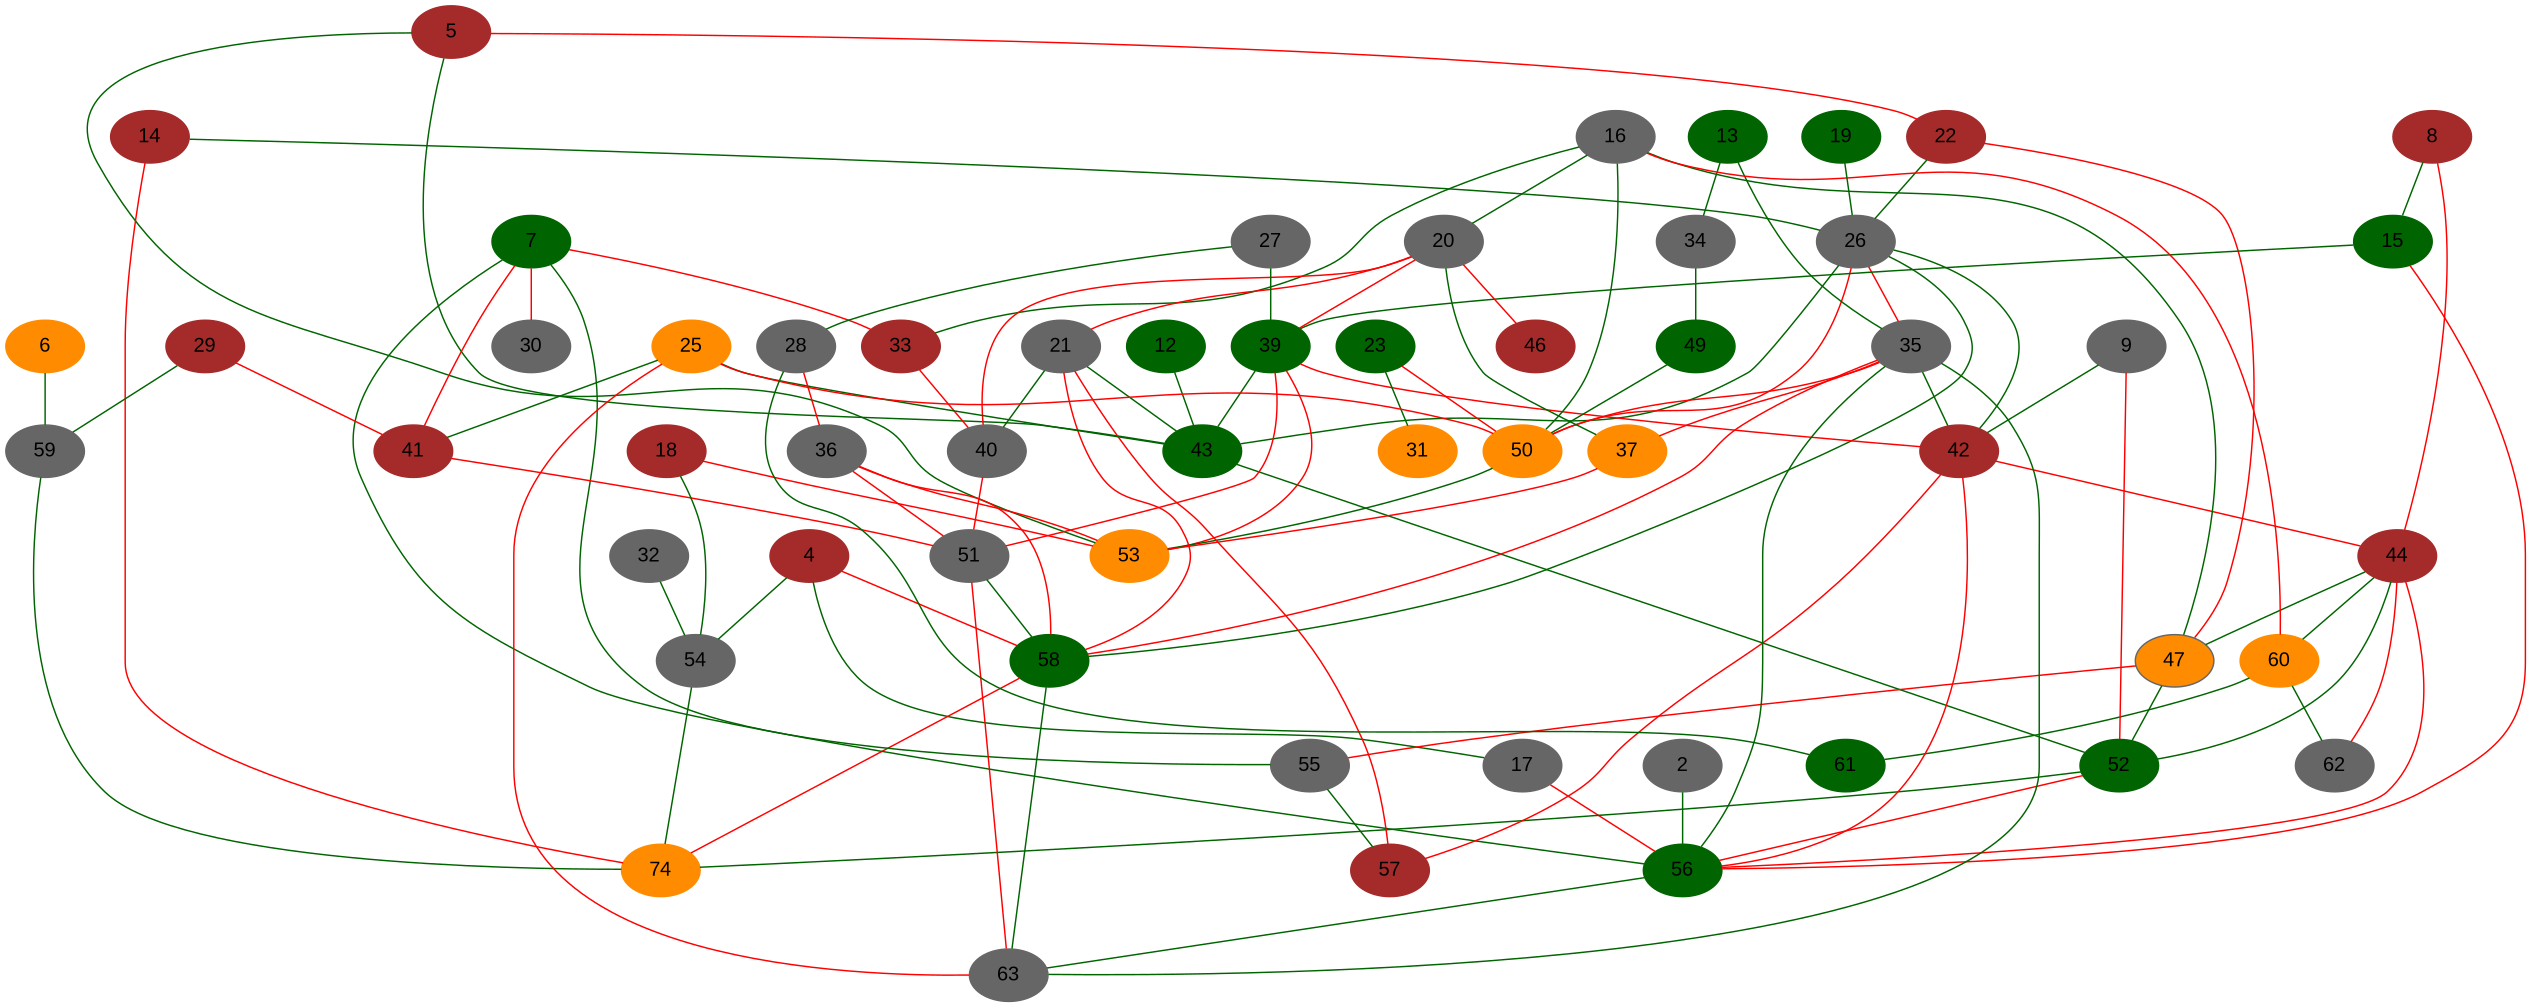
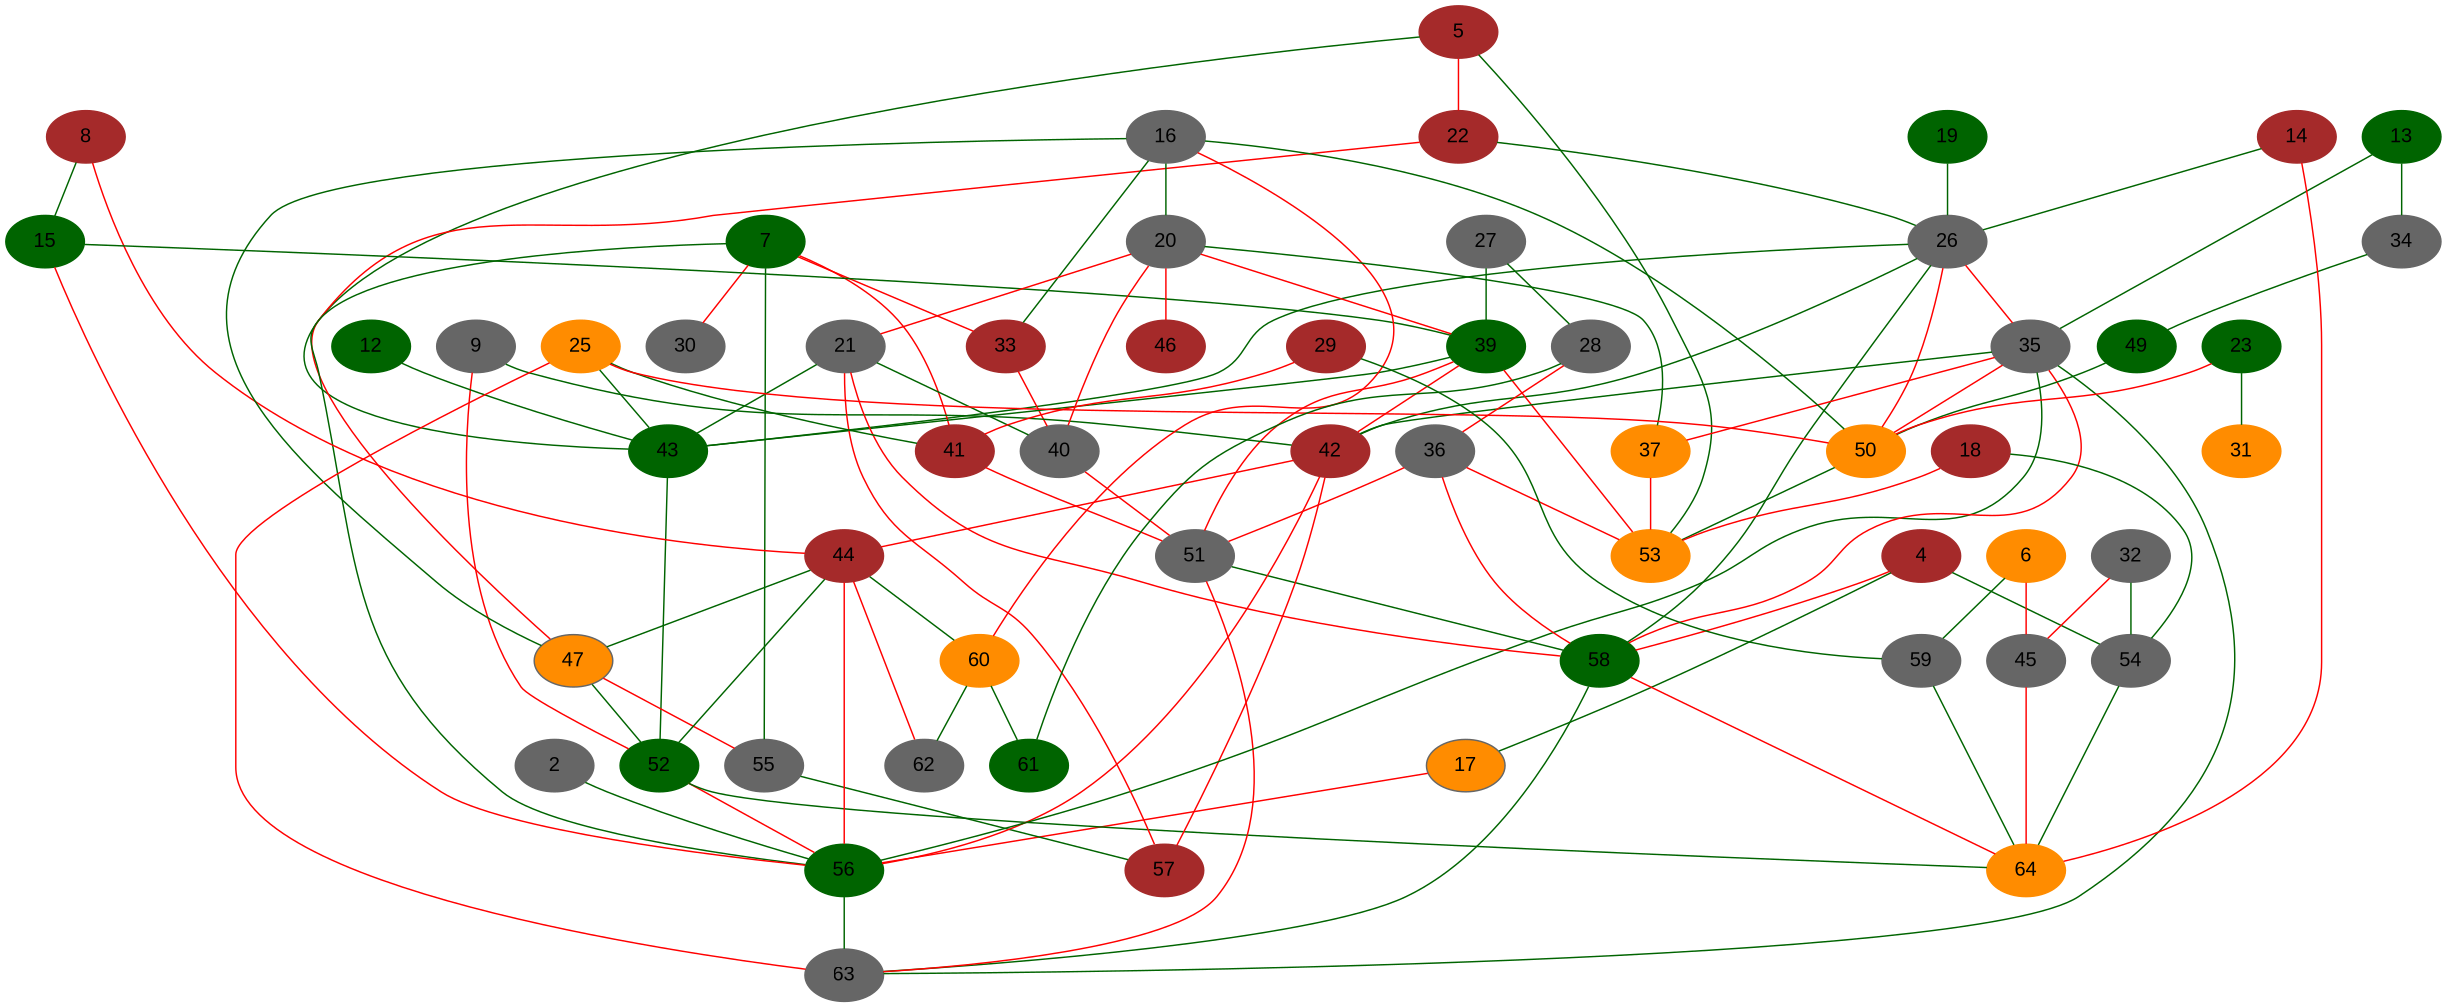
none -> (2026, 661)
(1523, 766) -> (1466, 766)
(661, 870) -> (2026, 870)
